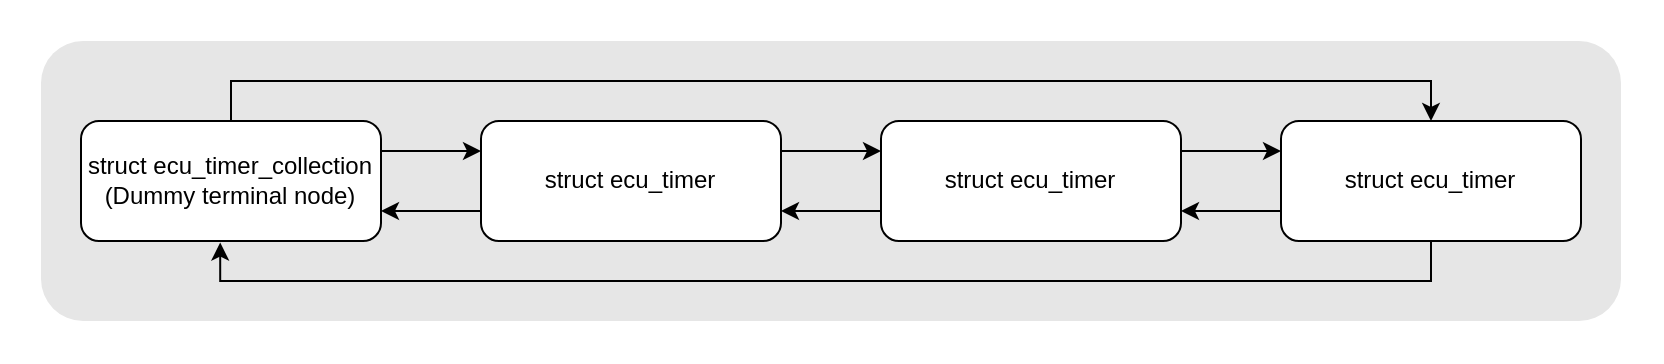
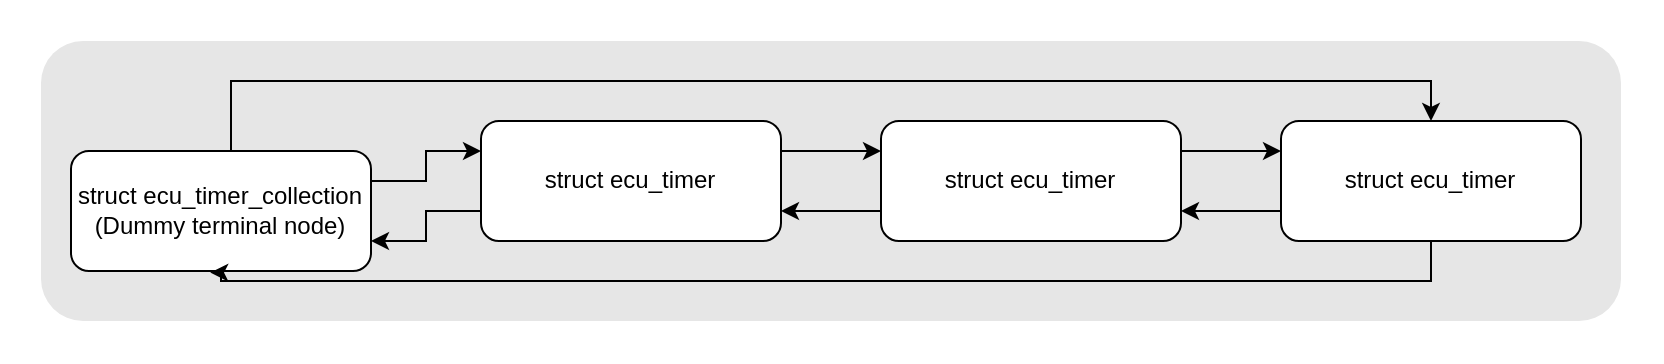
(231, 181) -> (221, 211)
